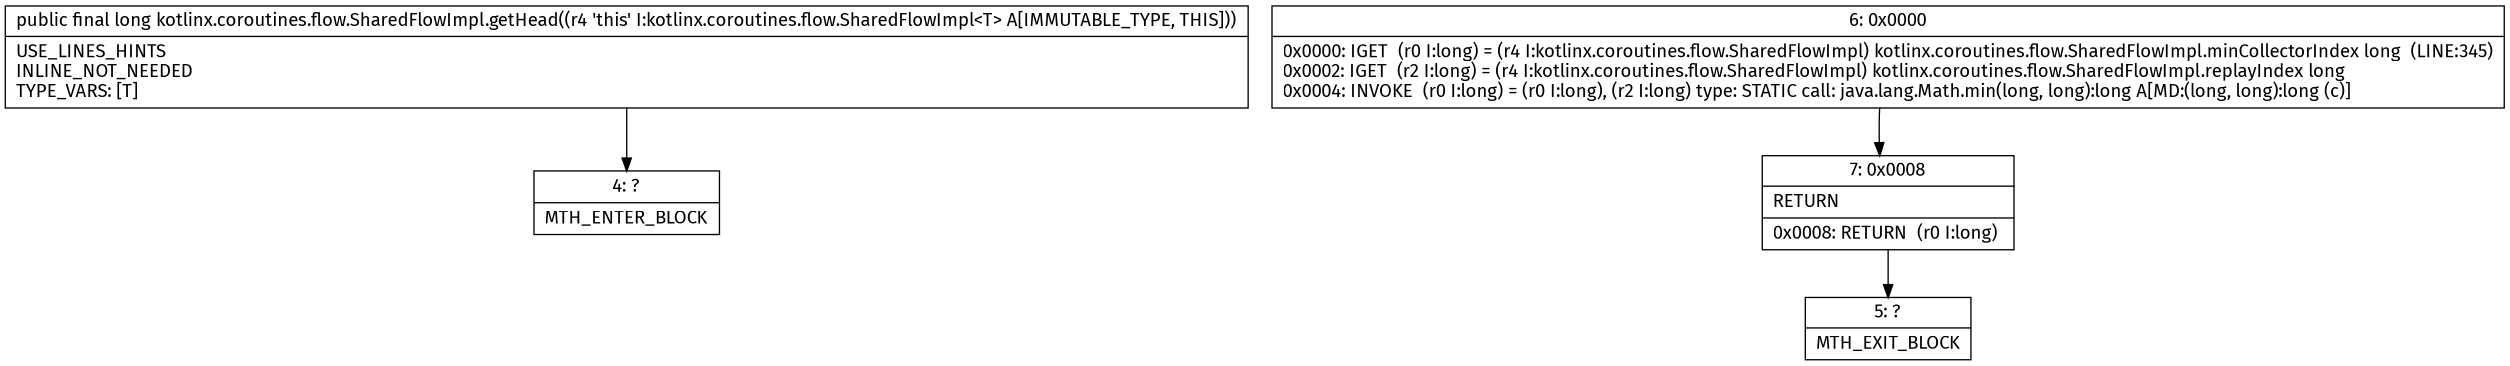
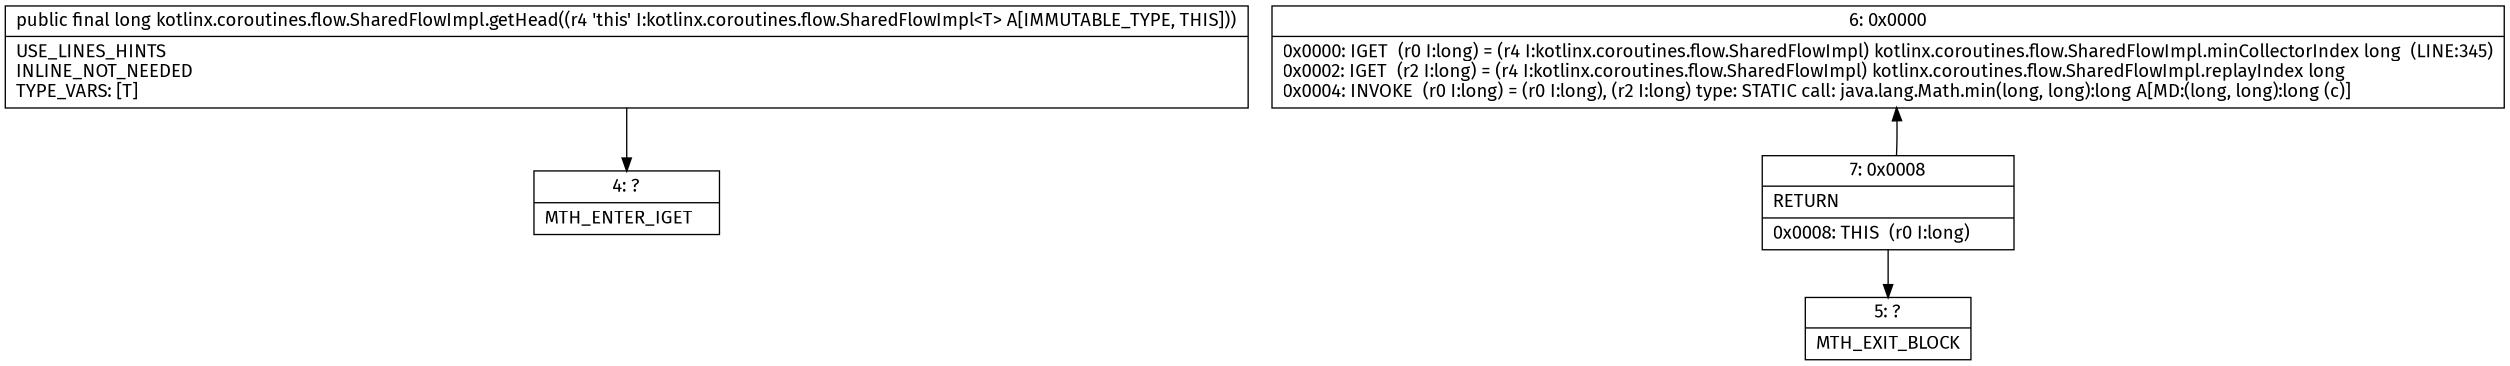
(1879, 125) -> (1897, 138)
(627, 218) -> (619, 218)
(1888, 233) -> (1874, 233)
